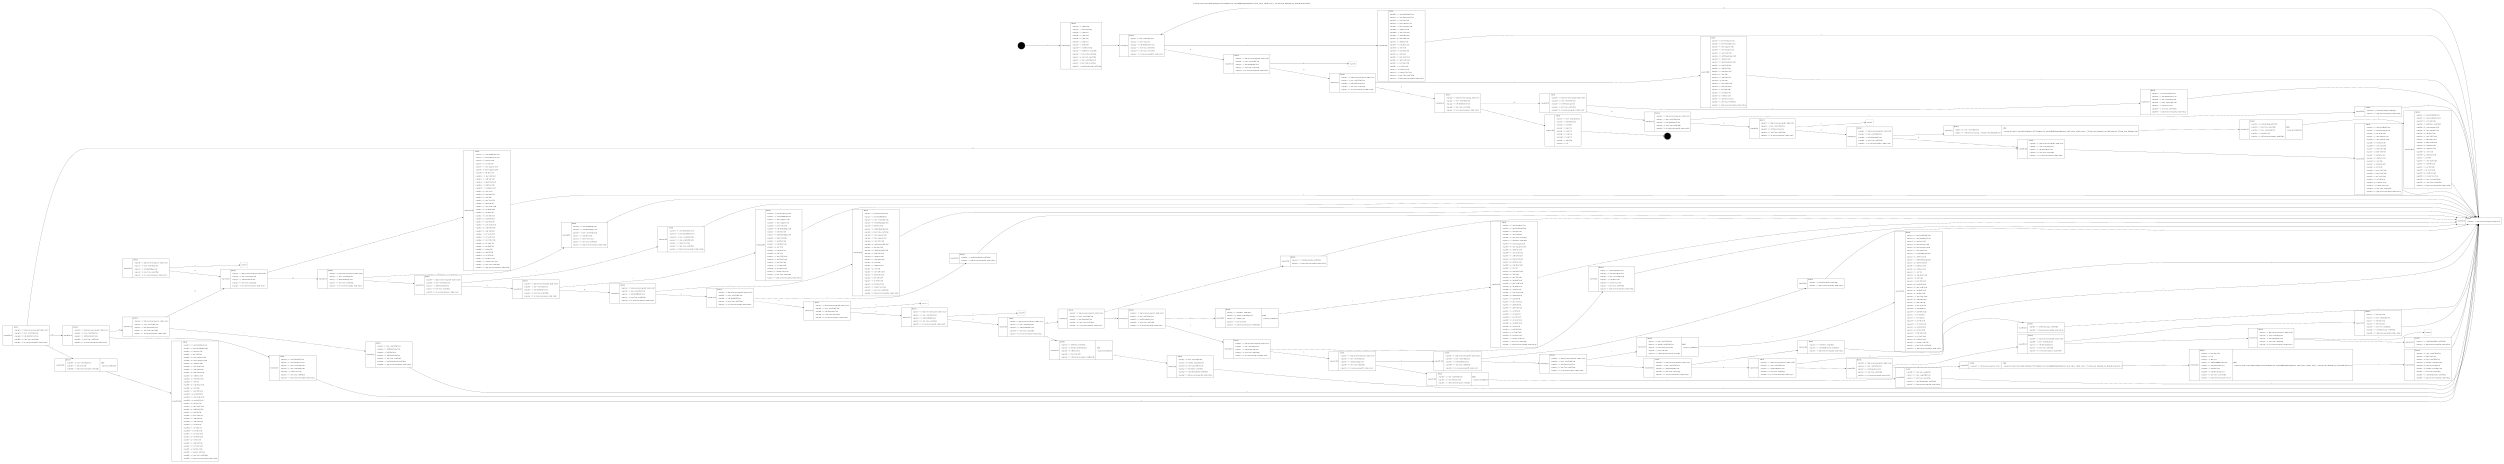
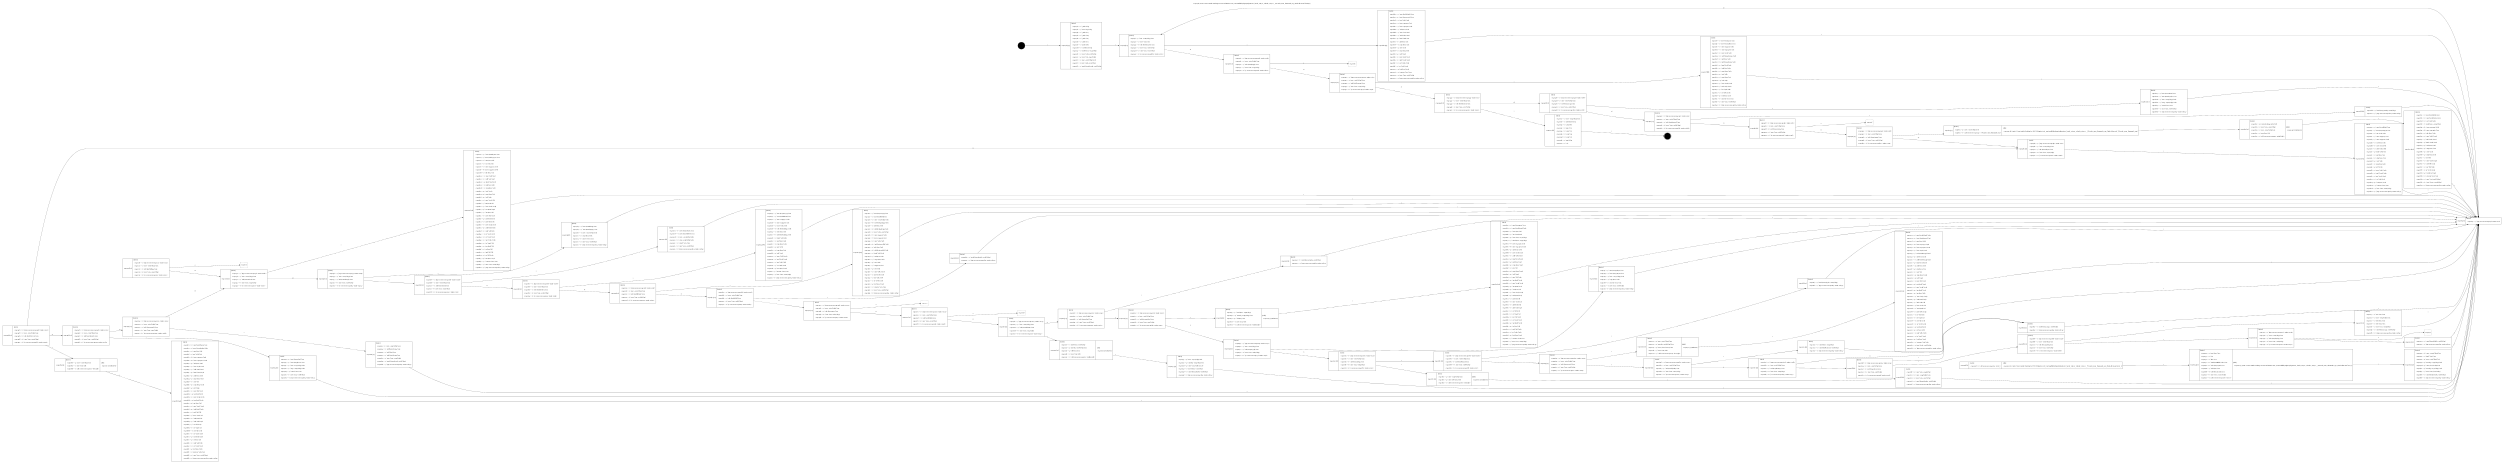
(1926, 367) -> (1943, 353)
